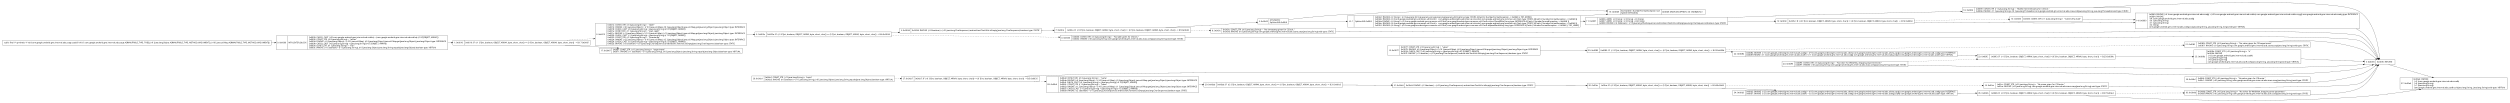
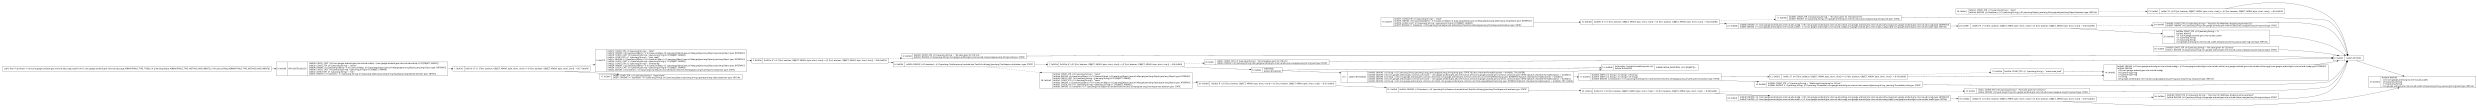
(1942, 60) -> (2124, 25)
(1039, 81) -> (1014, 70)
